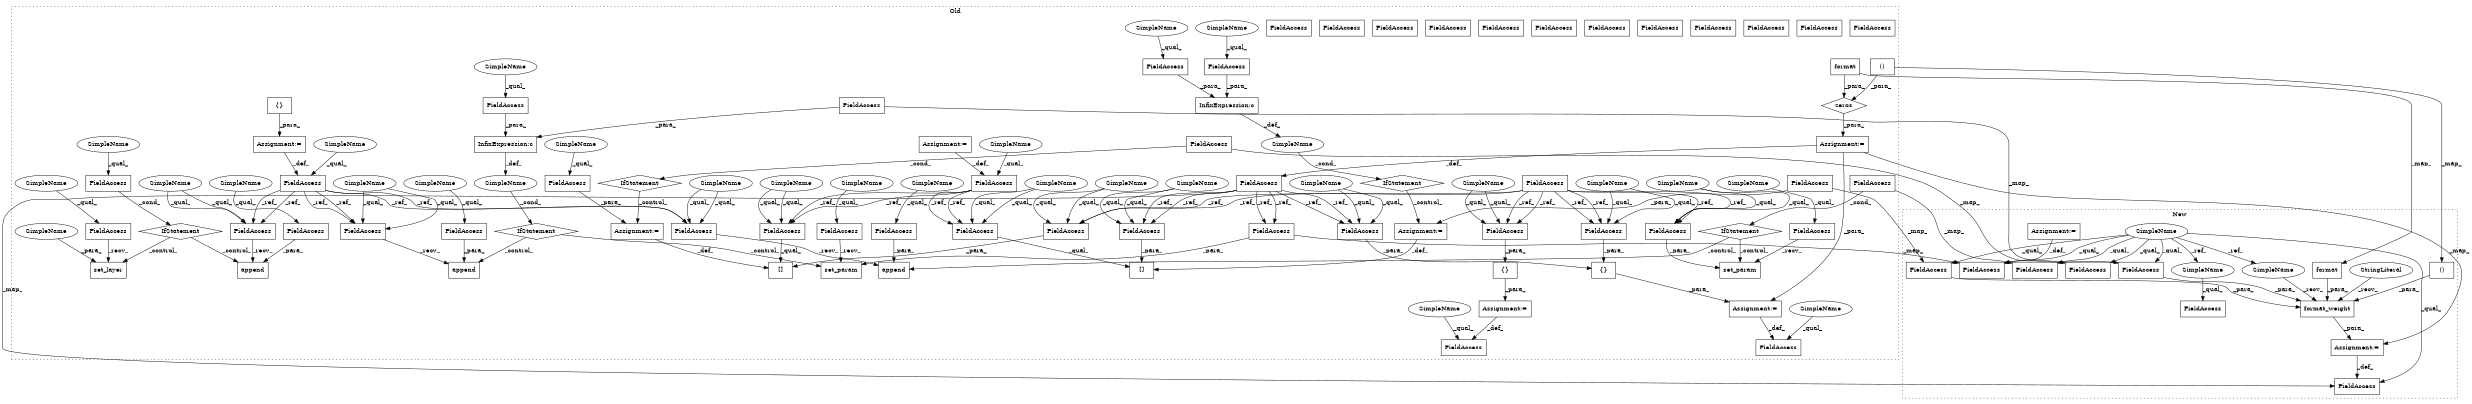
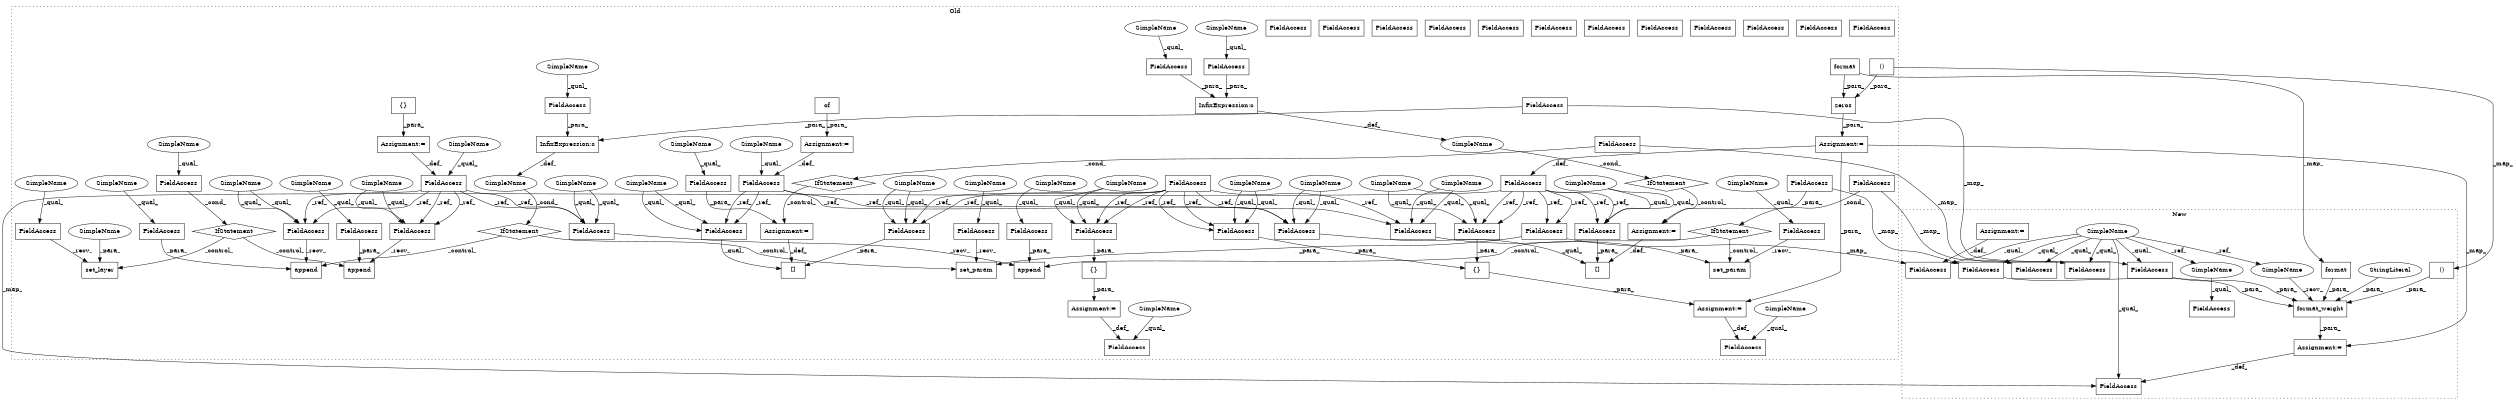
none -> (827, 106)
(1844, 106) -> (1844, 106)
(2368, 290) -> (2373, 290)
